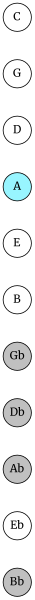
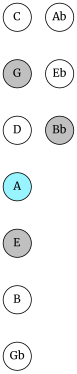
(17, 74) -> (17, 74)
(17, 243) -> (17, 243)
(17, 356) -> (17, 356)
(17, 413) -> none
(17, 469) -> (60, 17)
